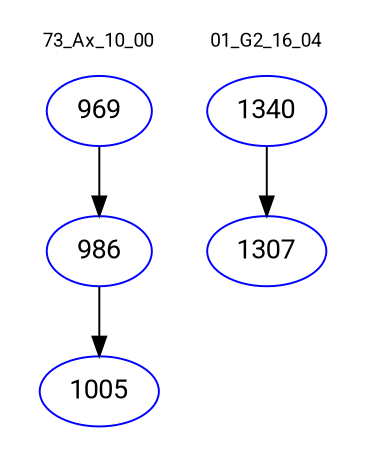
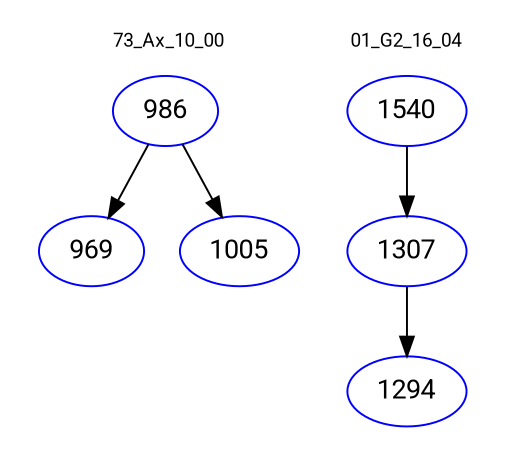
(267, 111) -> (407, 111)
(99, 172) -> (133, 172)
none -> (407, 391)
